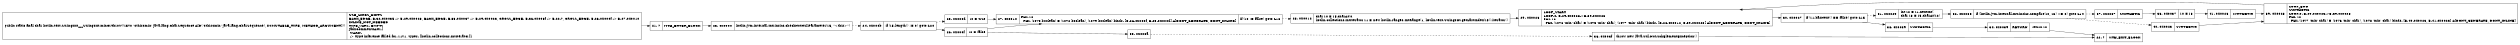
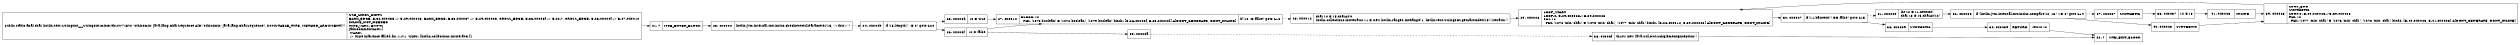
(2243, 14) -> (2243, 14)
(1028, 17) -> (1031, 17)
(2108, 22) -> (2108, 22)
